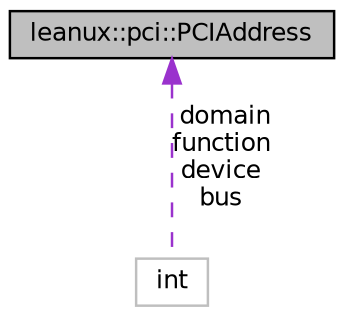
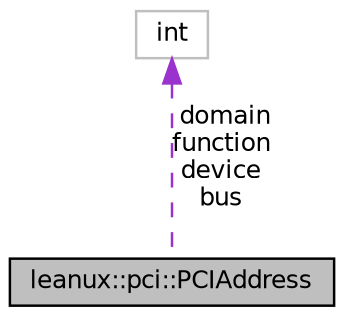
(172, 171) -> (172, 171)
